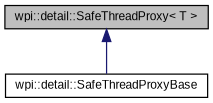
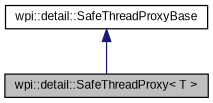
(107, 58) -> (107, 58)
